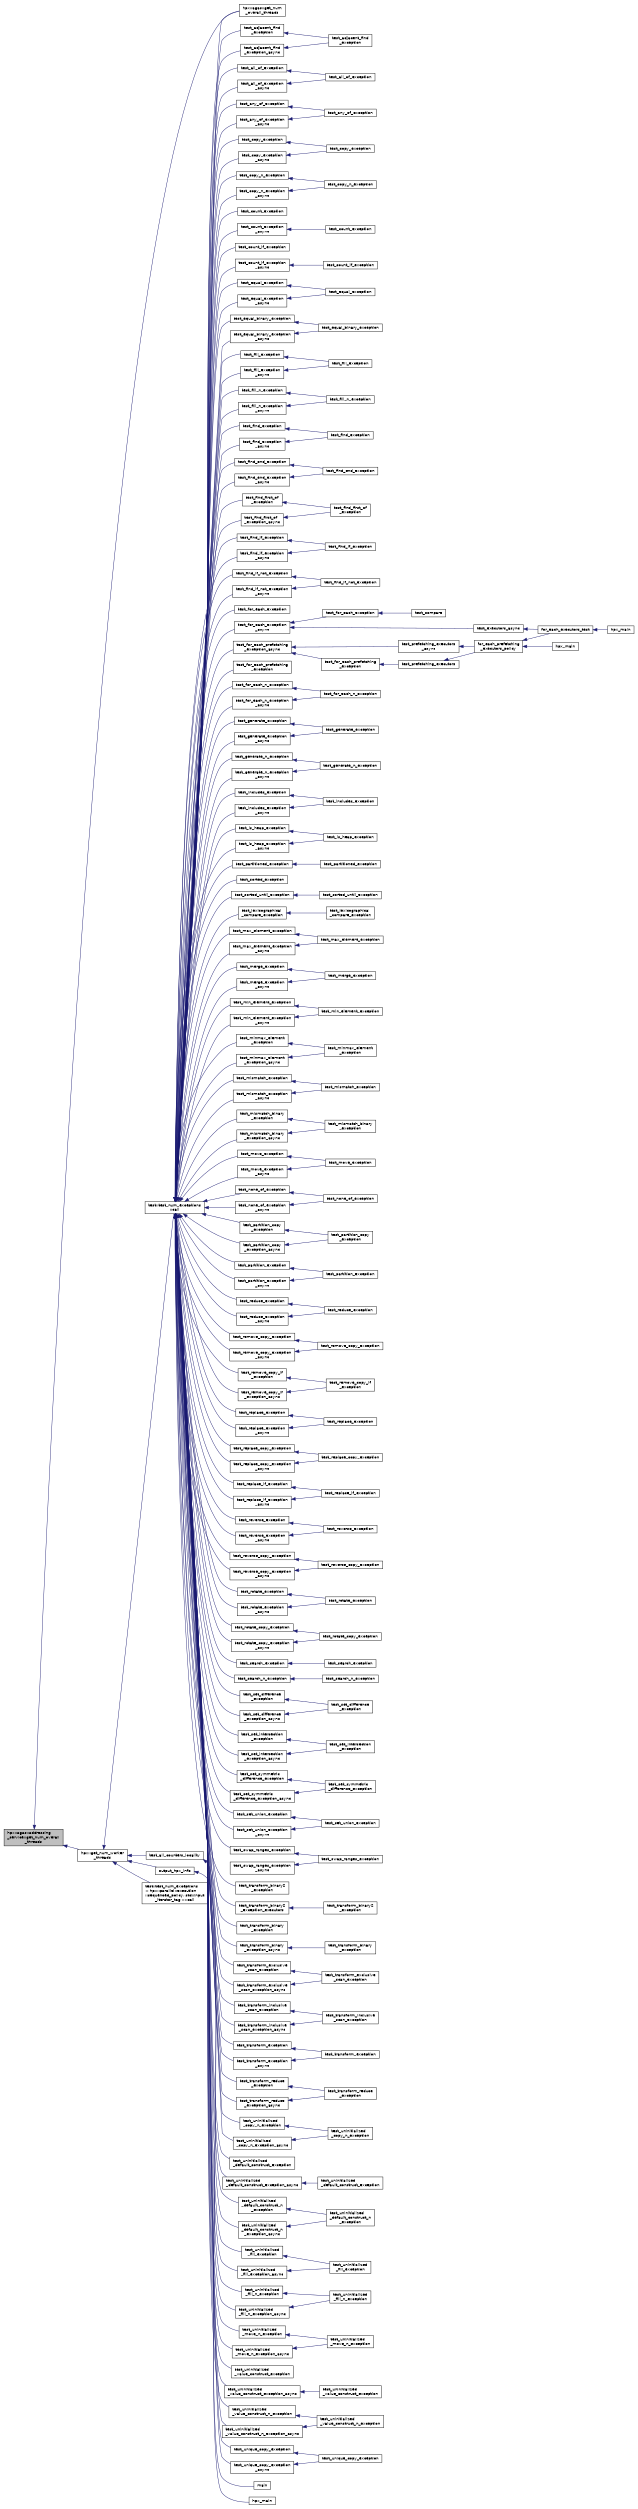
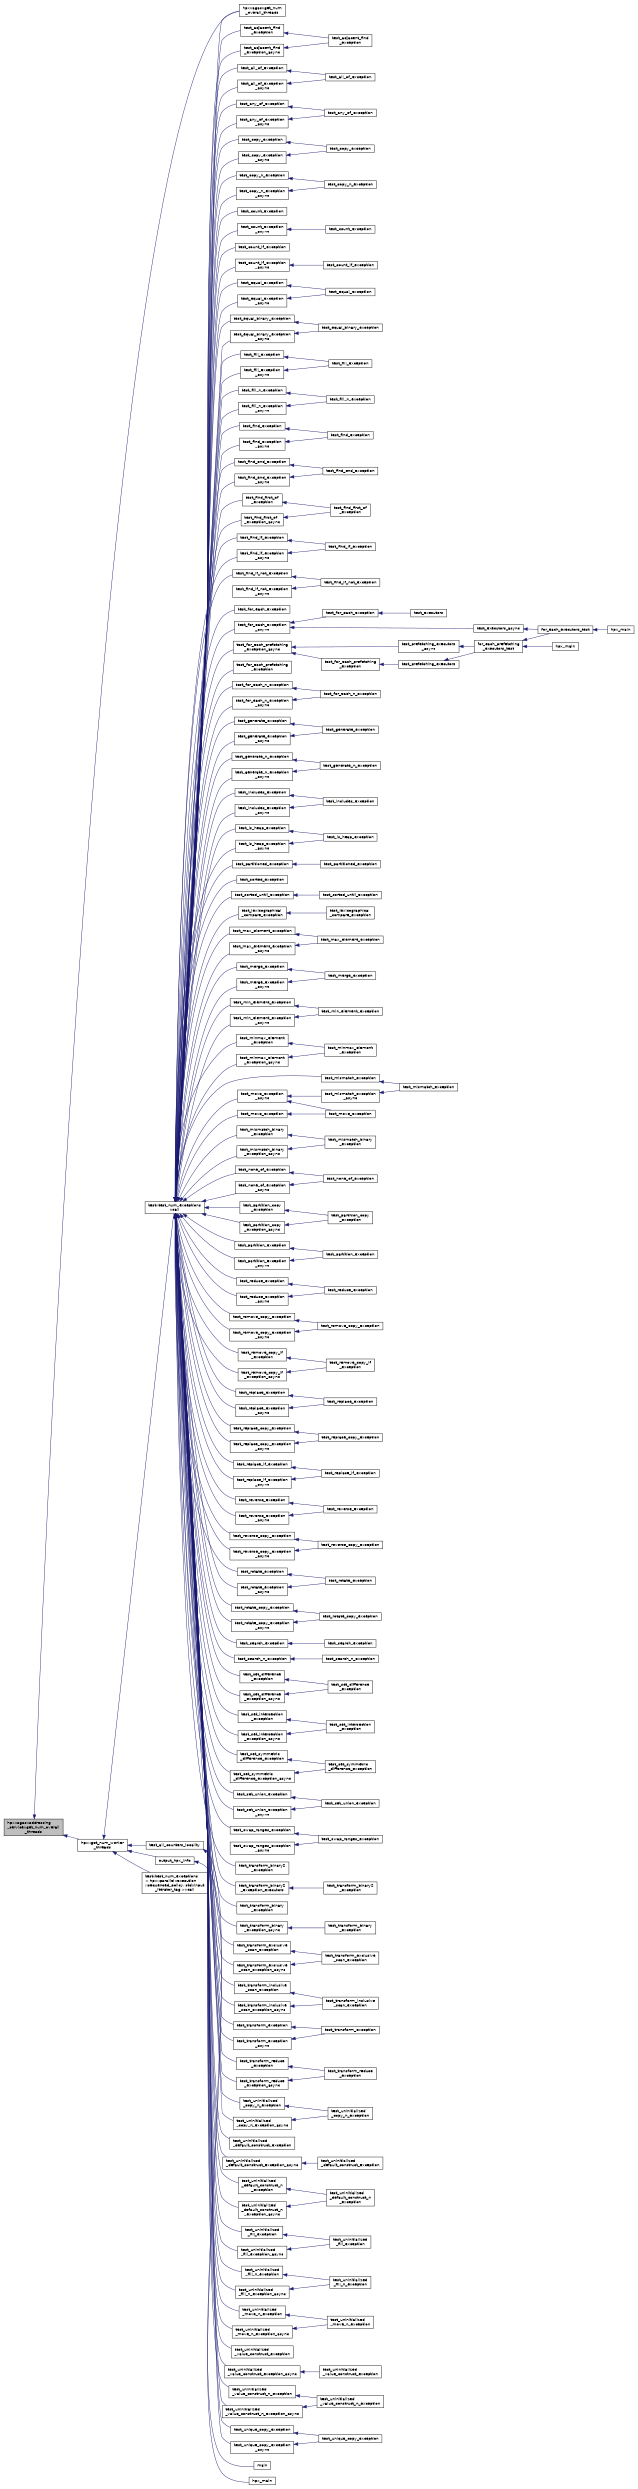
(429, 613) -> (429, 613)
(499, 646) -> (499, 646)
(184, 891) -> none
(195, 1142) -> (306, 1096)
